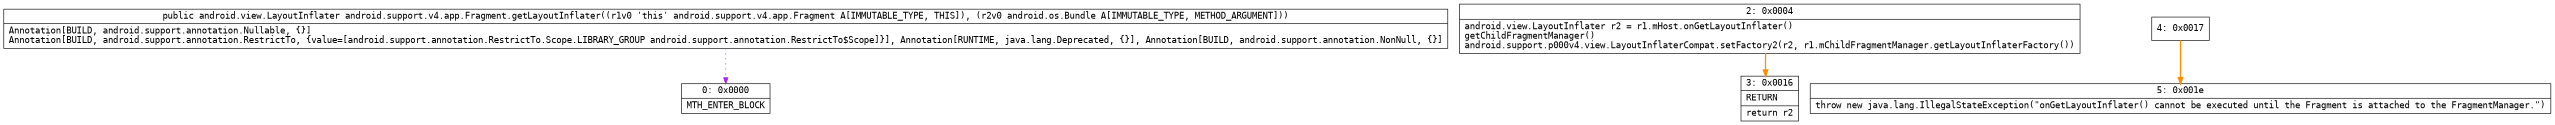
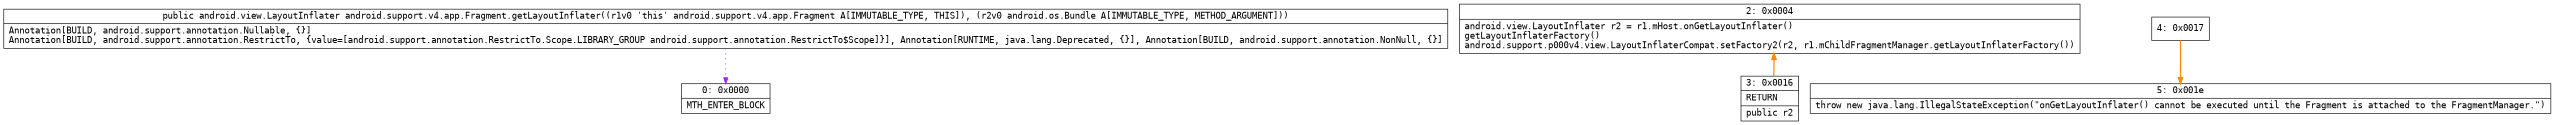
(1530, 36) -> (1532, 36)
(1765, 62) -> (1774, 68)
(1770, 113) -> (1770, 113)
